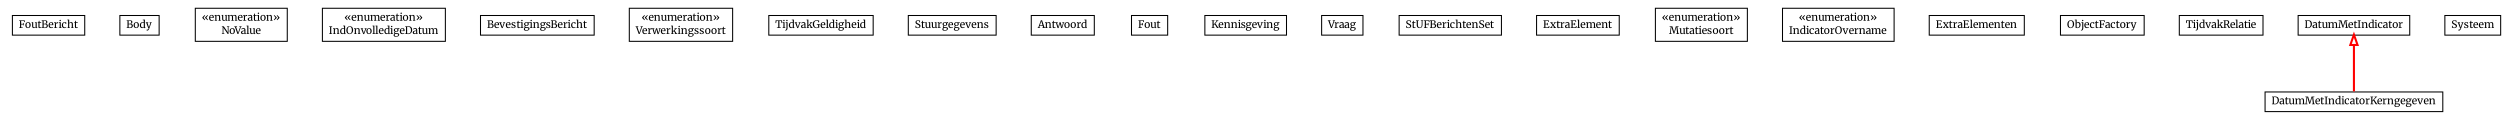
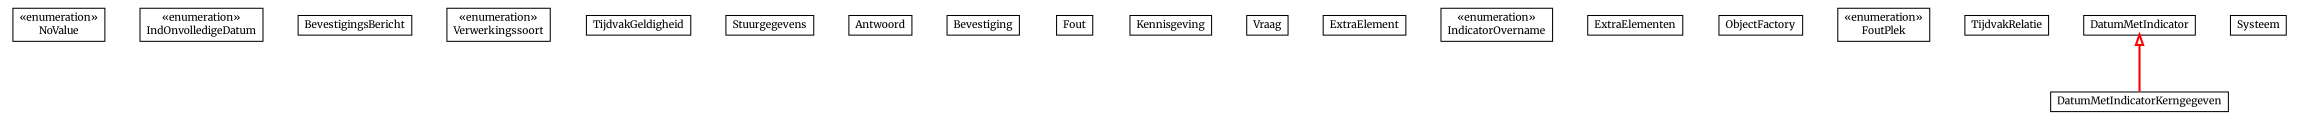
(49, 25) -> none
(140, 25) -> none
none -> (983, 25)
(1450, 25) -> none
(1701, 25) -> none
none -> (1883, 25)
